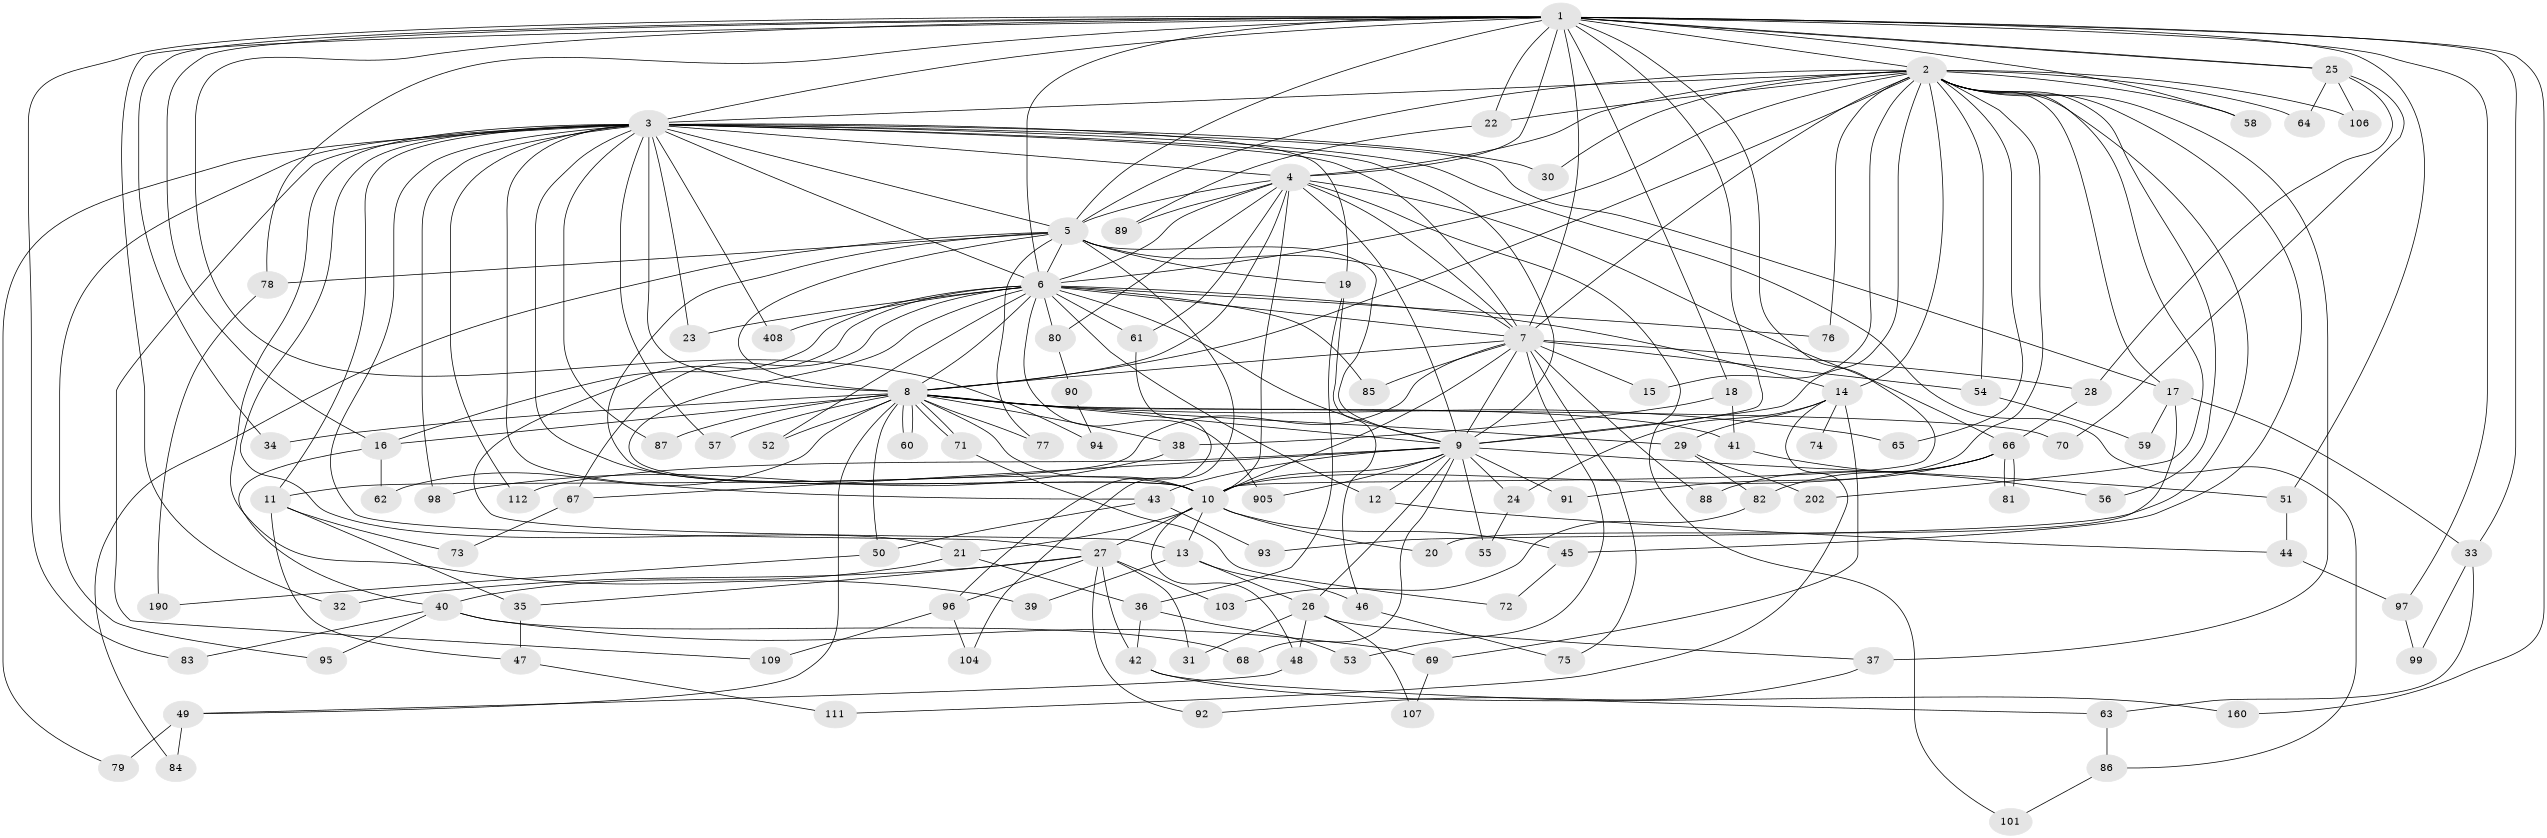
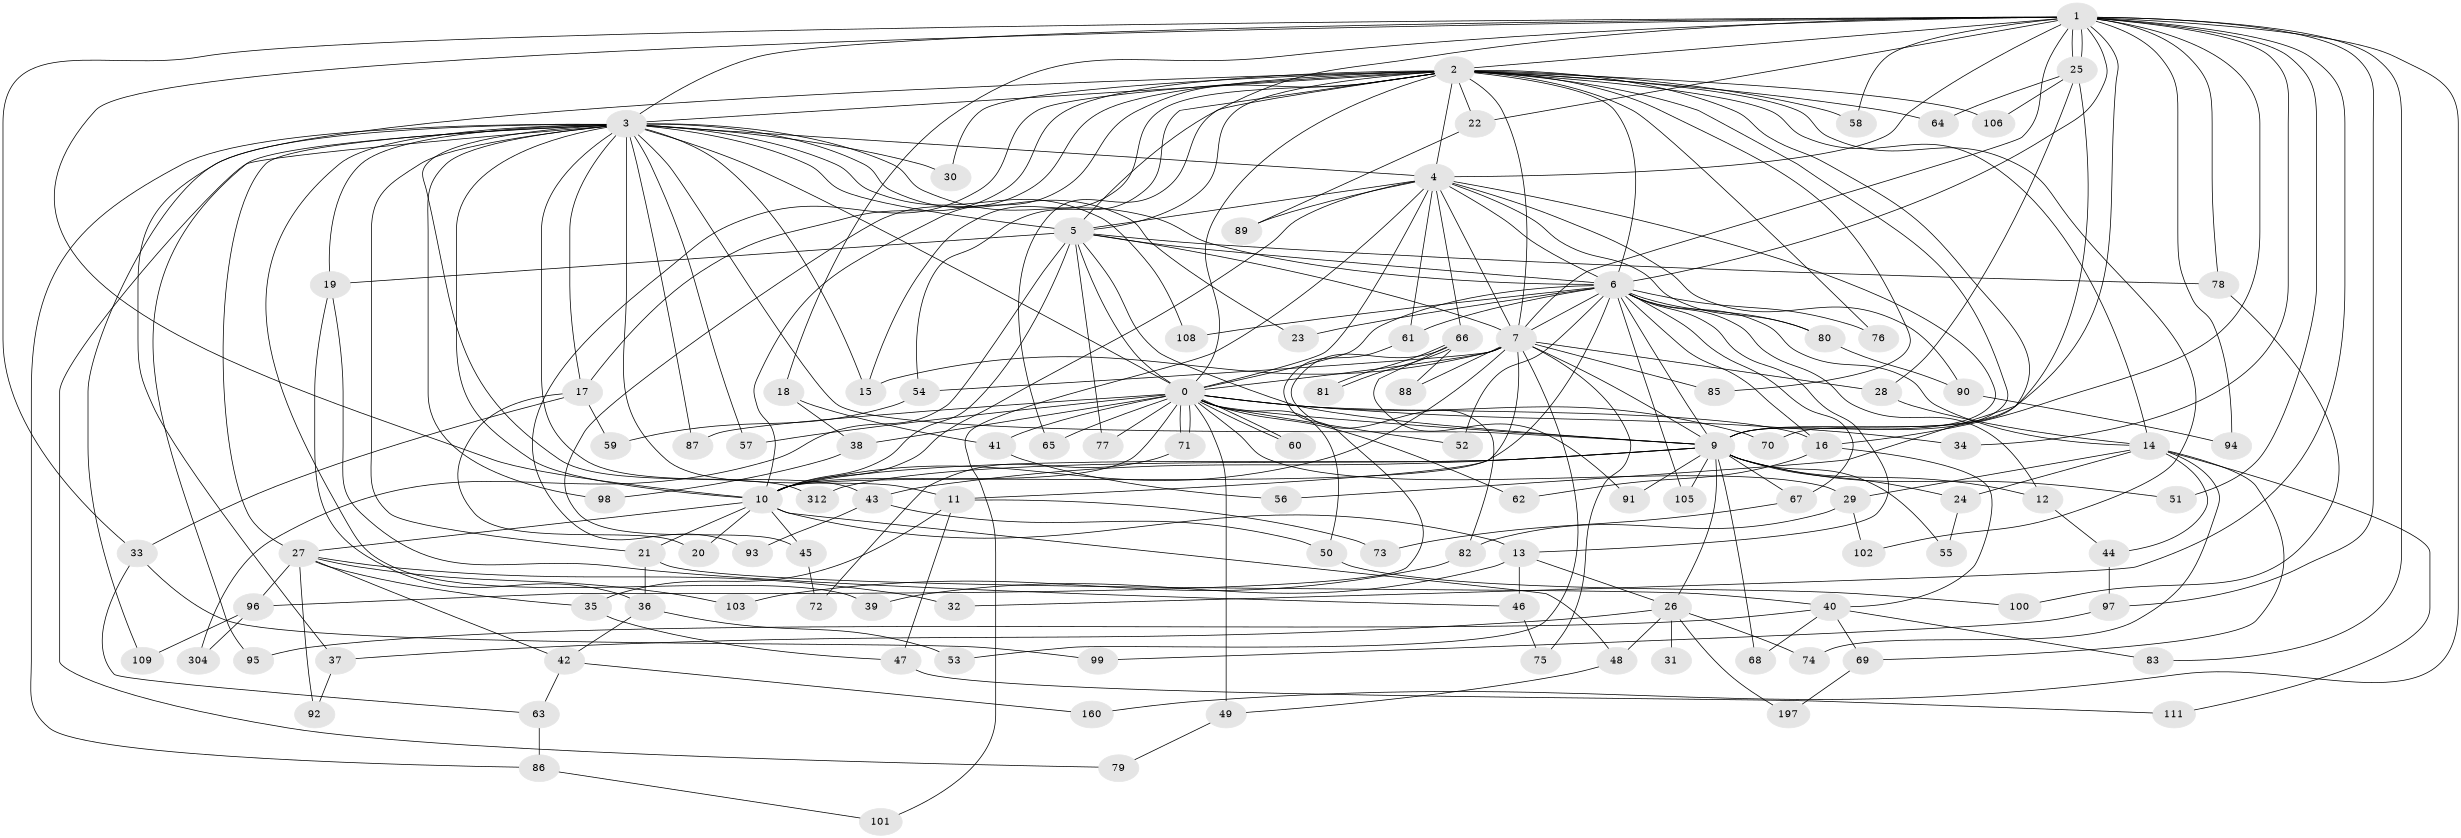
(1331, 163) -> (781, 228)
none -> (1693, 294)
(1279, 317) -> (1813, 196)
(773, 339) -> (1187, 339)
(908, 392) -> (1185, 392)
(2042, 424) -> (2036, 432)
(518, 500) -> (817, 500)
(1263, 500) -> (1685, 500)
(1815, 500) -> (1864, 553)
(2287, 527) -> (2201, 516)
(1168, 592) -> none
(159, 607) -> (2020, 607)
none -> (1742, 632)
(970, 661) -> (198, 661)
(1413, 715) -> (1789, 715)
(176, 768) -> none
